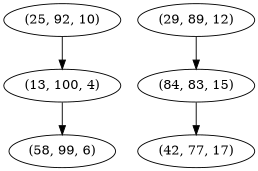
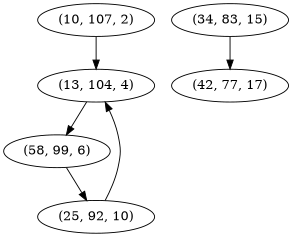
none -> (96, 20)
(196, 20) -> none
(62, 86) -> (96, 86)
(196, 86) -> (230, 20)
none -> (74, 180)
